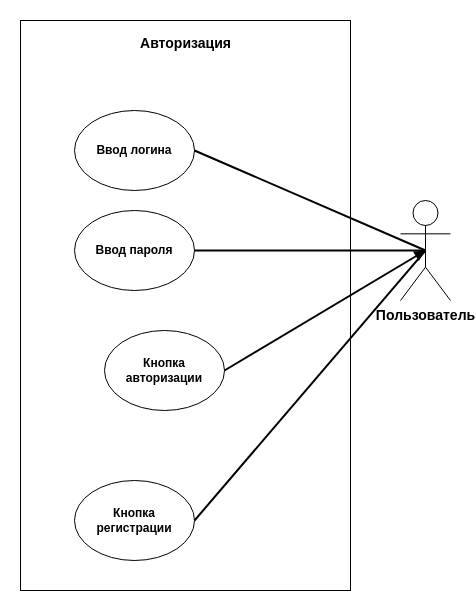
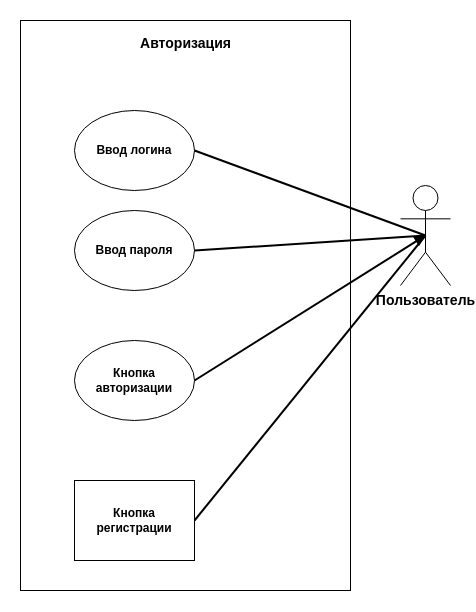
(426, 251) -> (426, 236)
(165, 371) -> (135, 381)
(135, 521) -> (135, 521)
